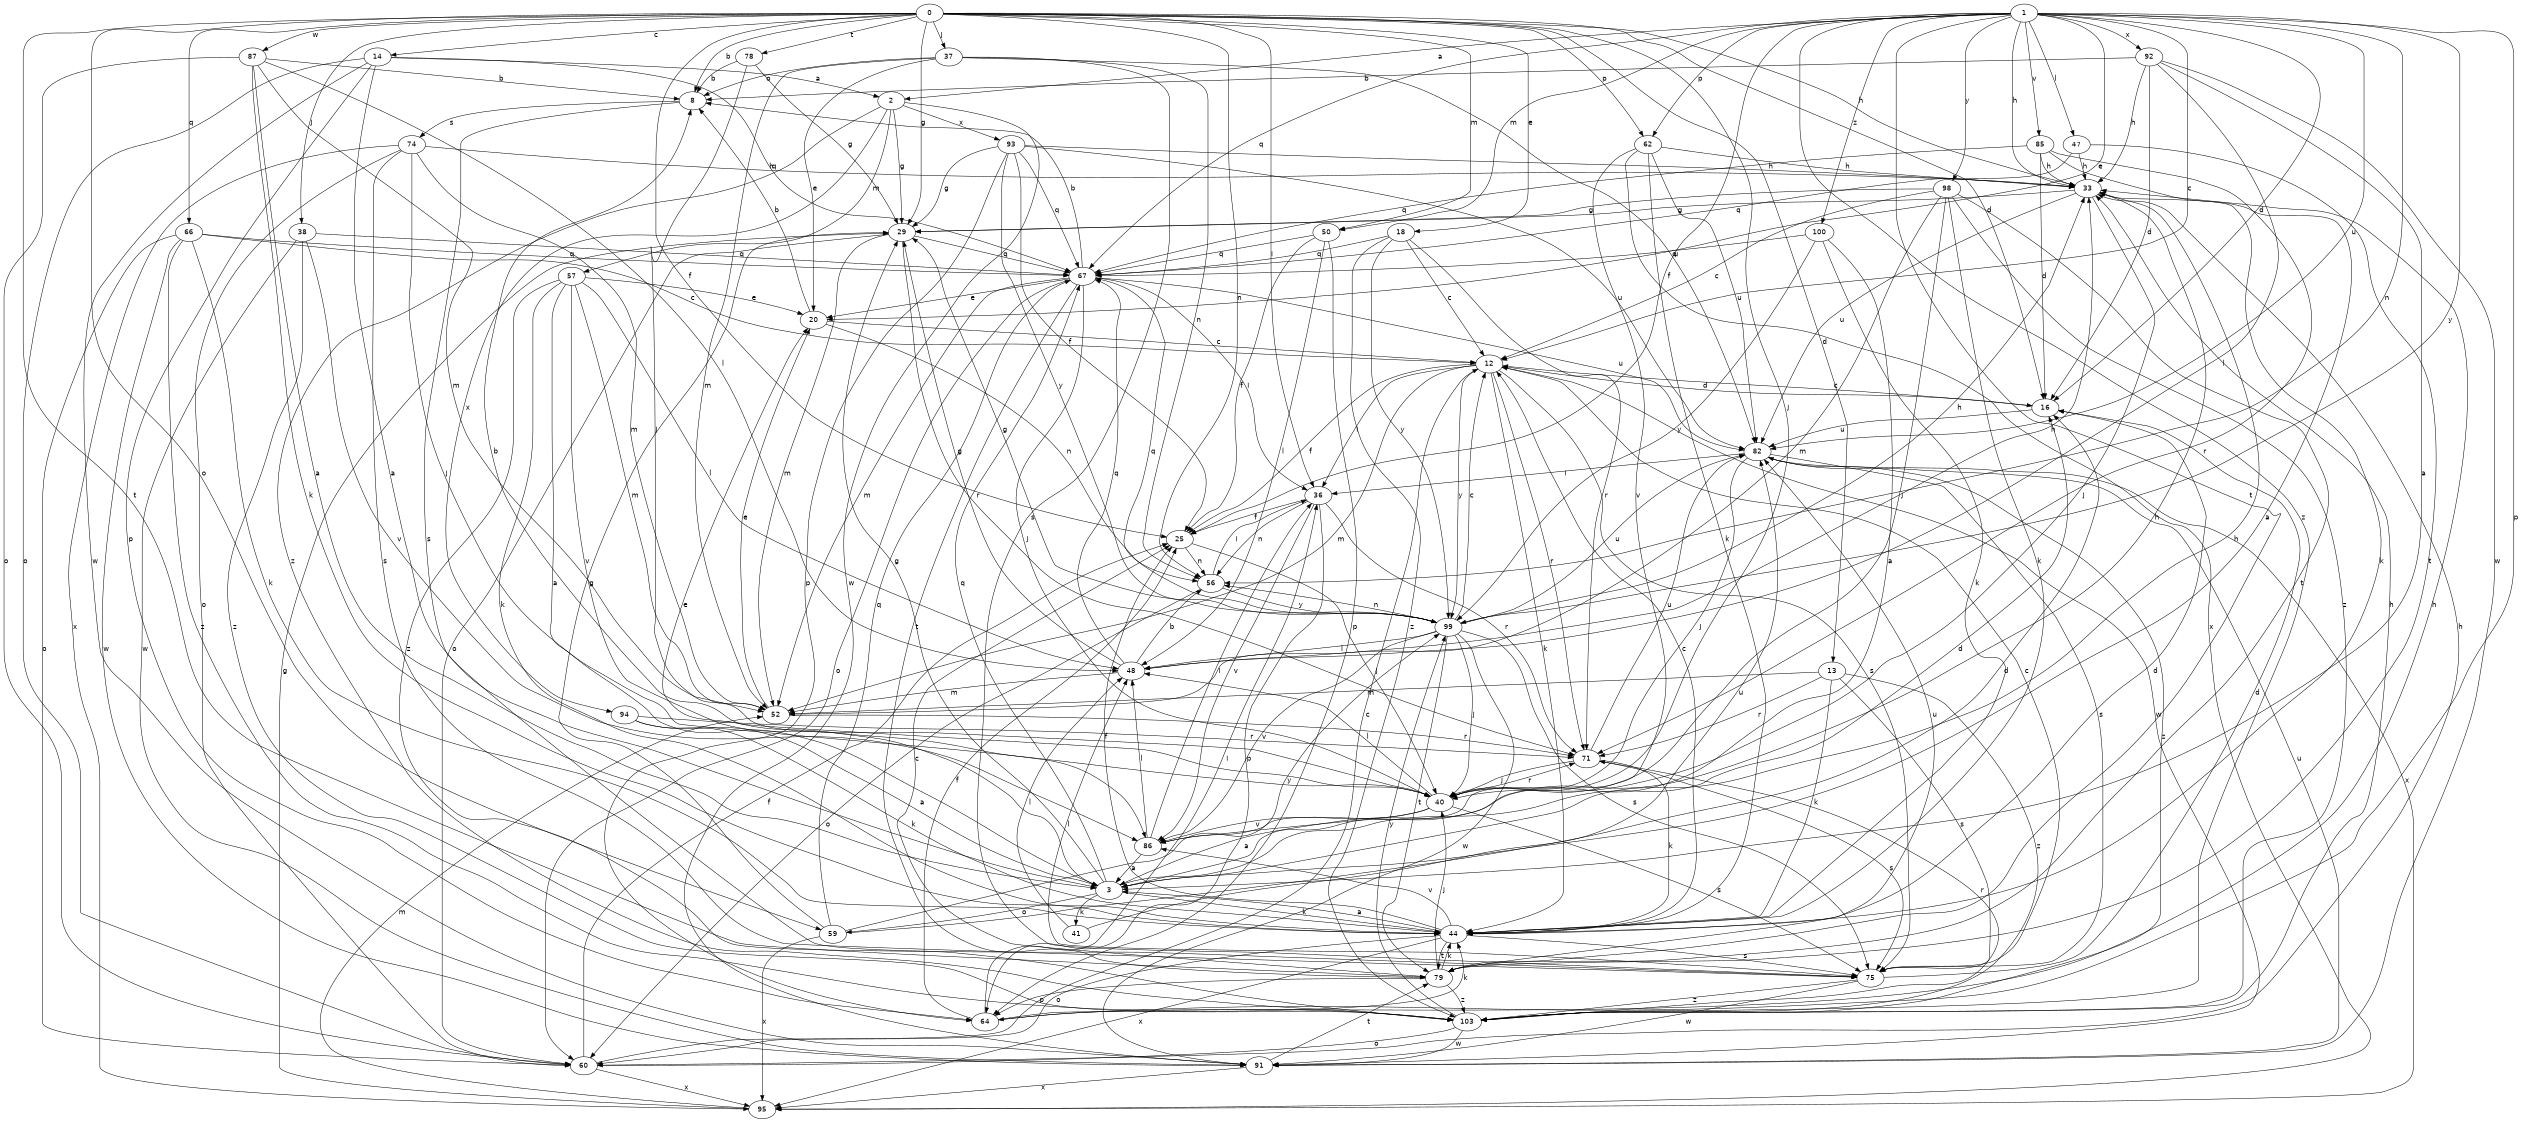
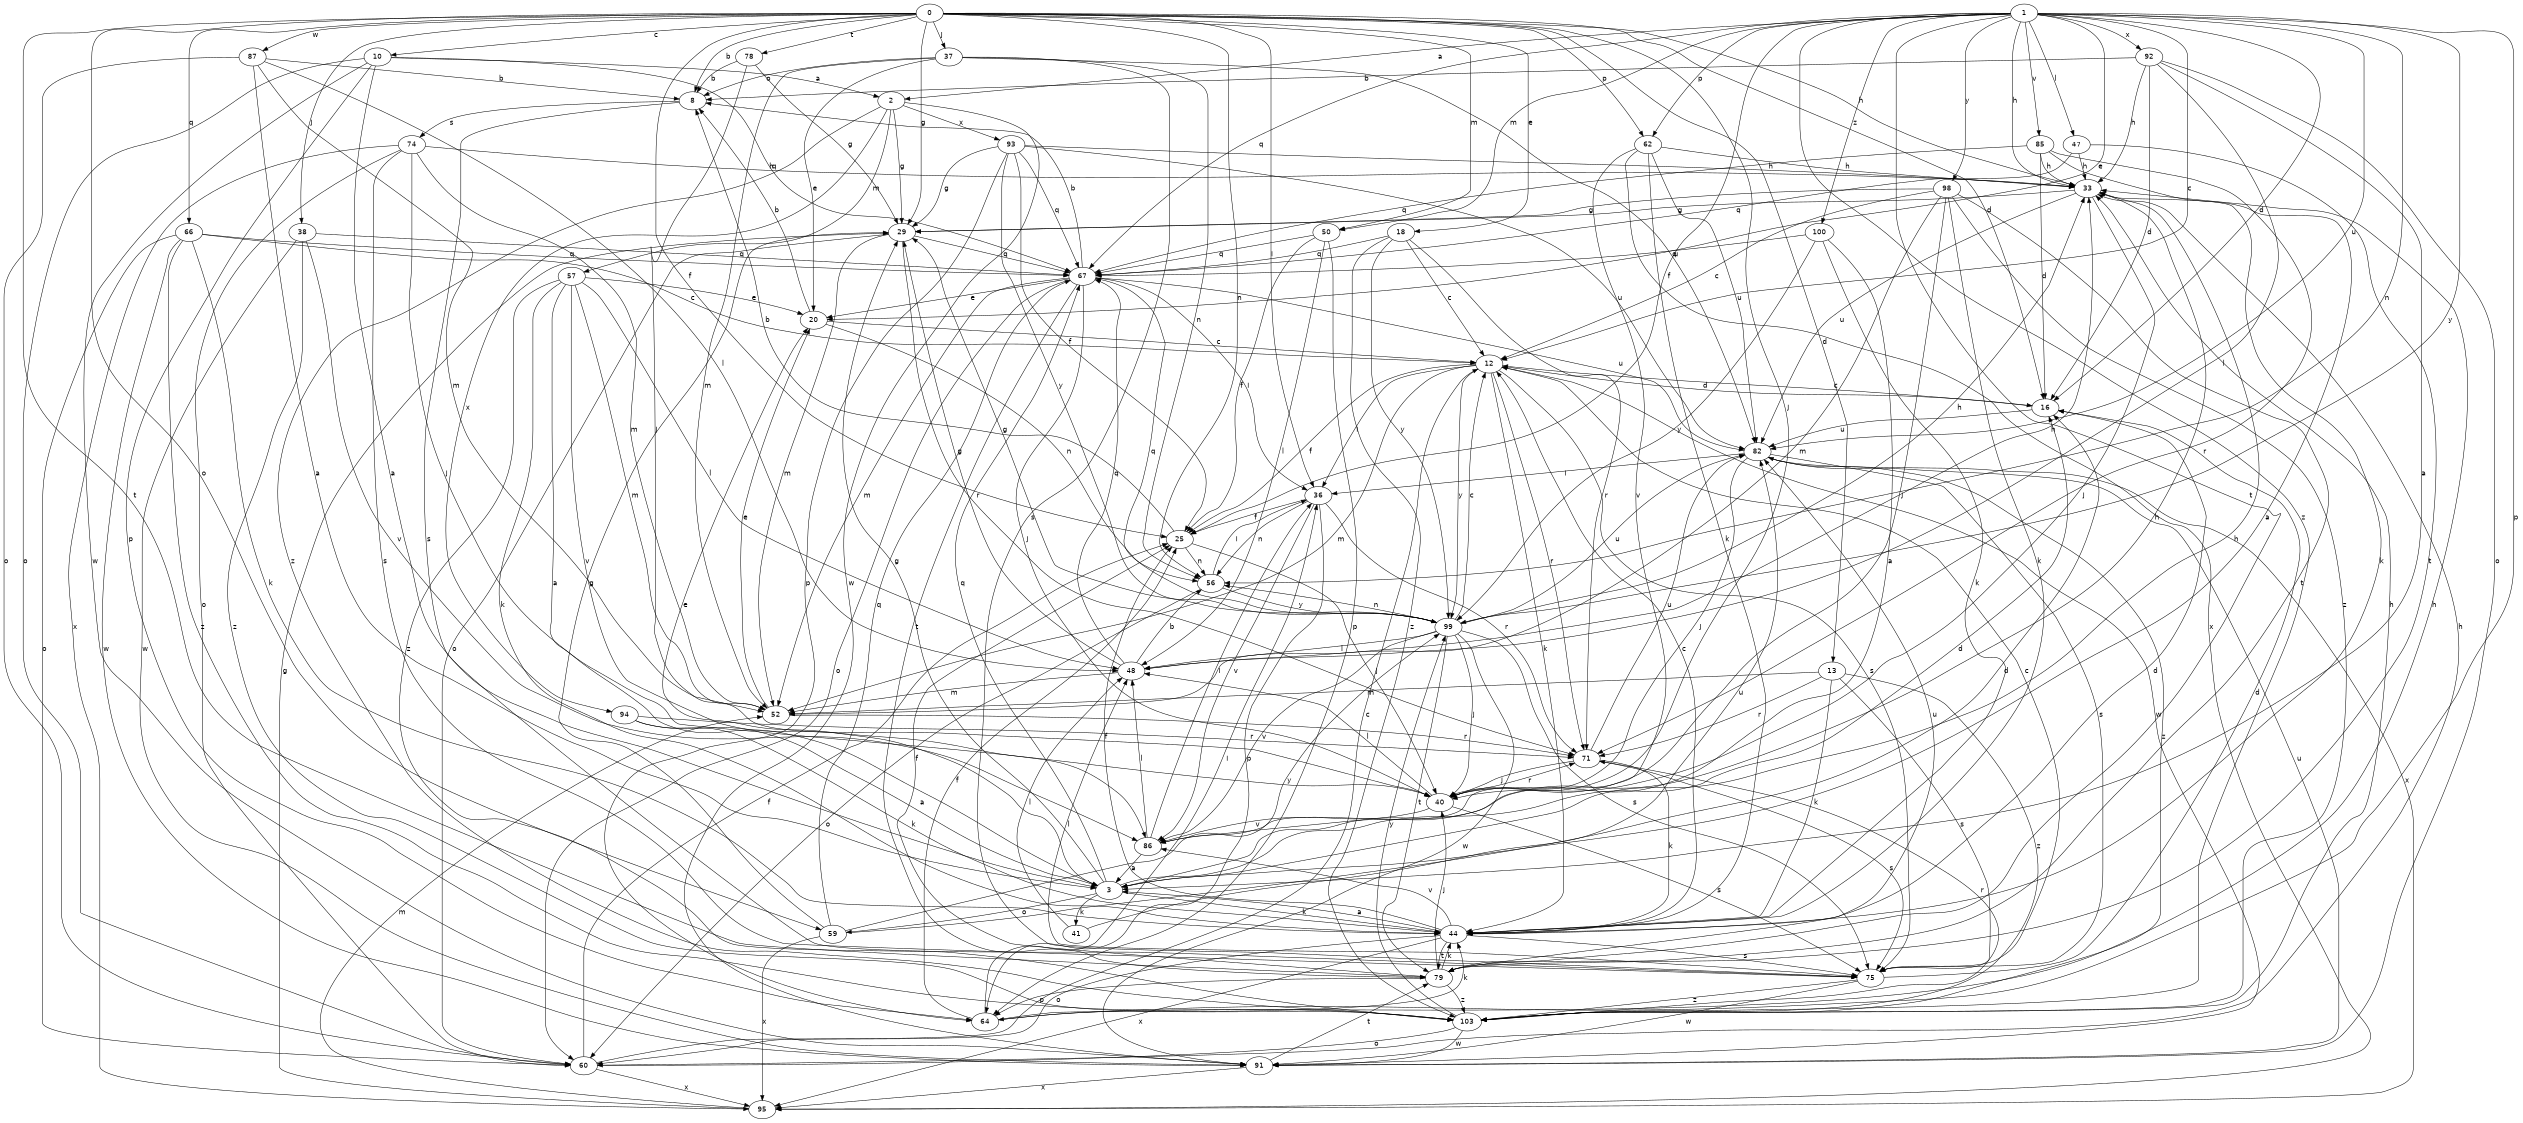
(378, 57) -> (378, 57)
(2498, 561) -> (2498, 561)
(684, 702) -> (856, 414)
(917, 759) -> (917, 759)
(641, 784) -> none
(1258, 834) -> none
